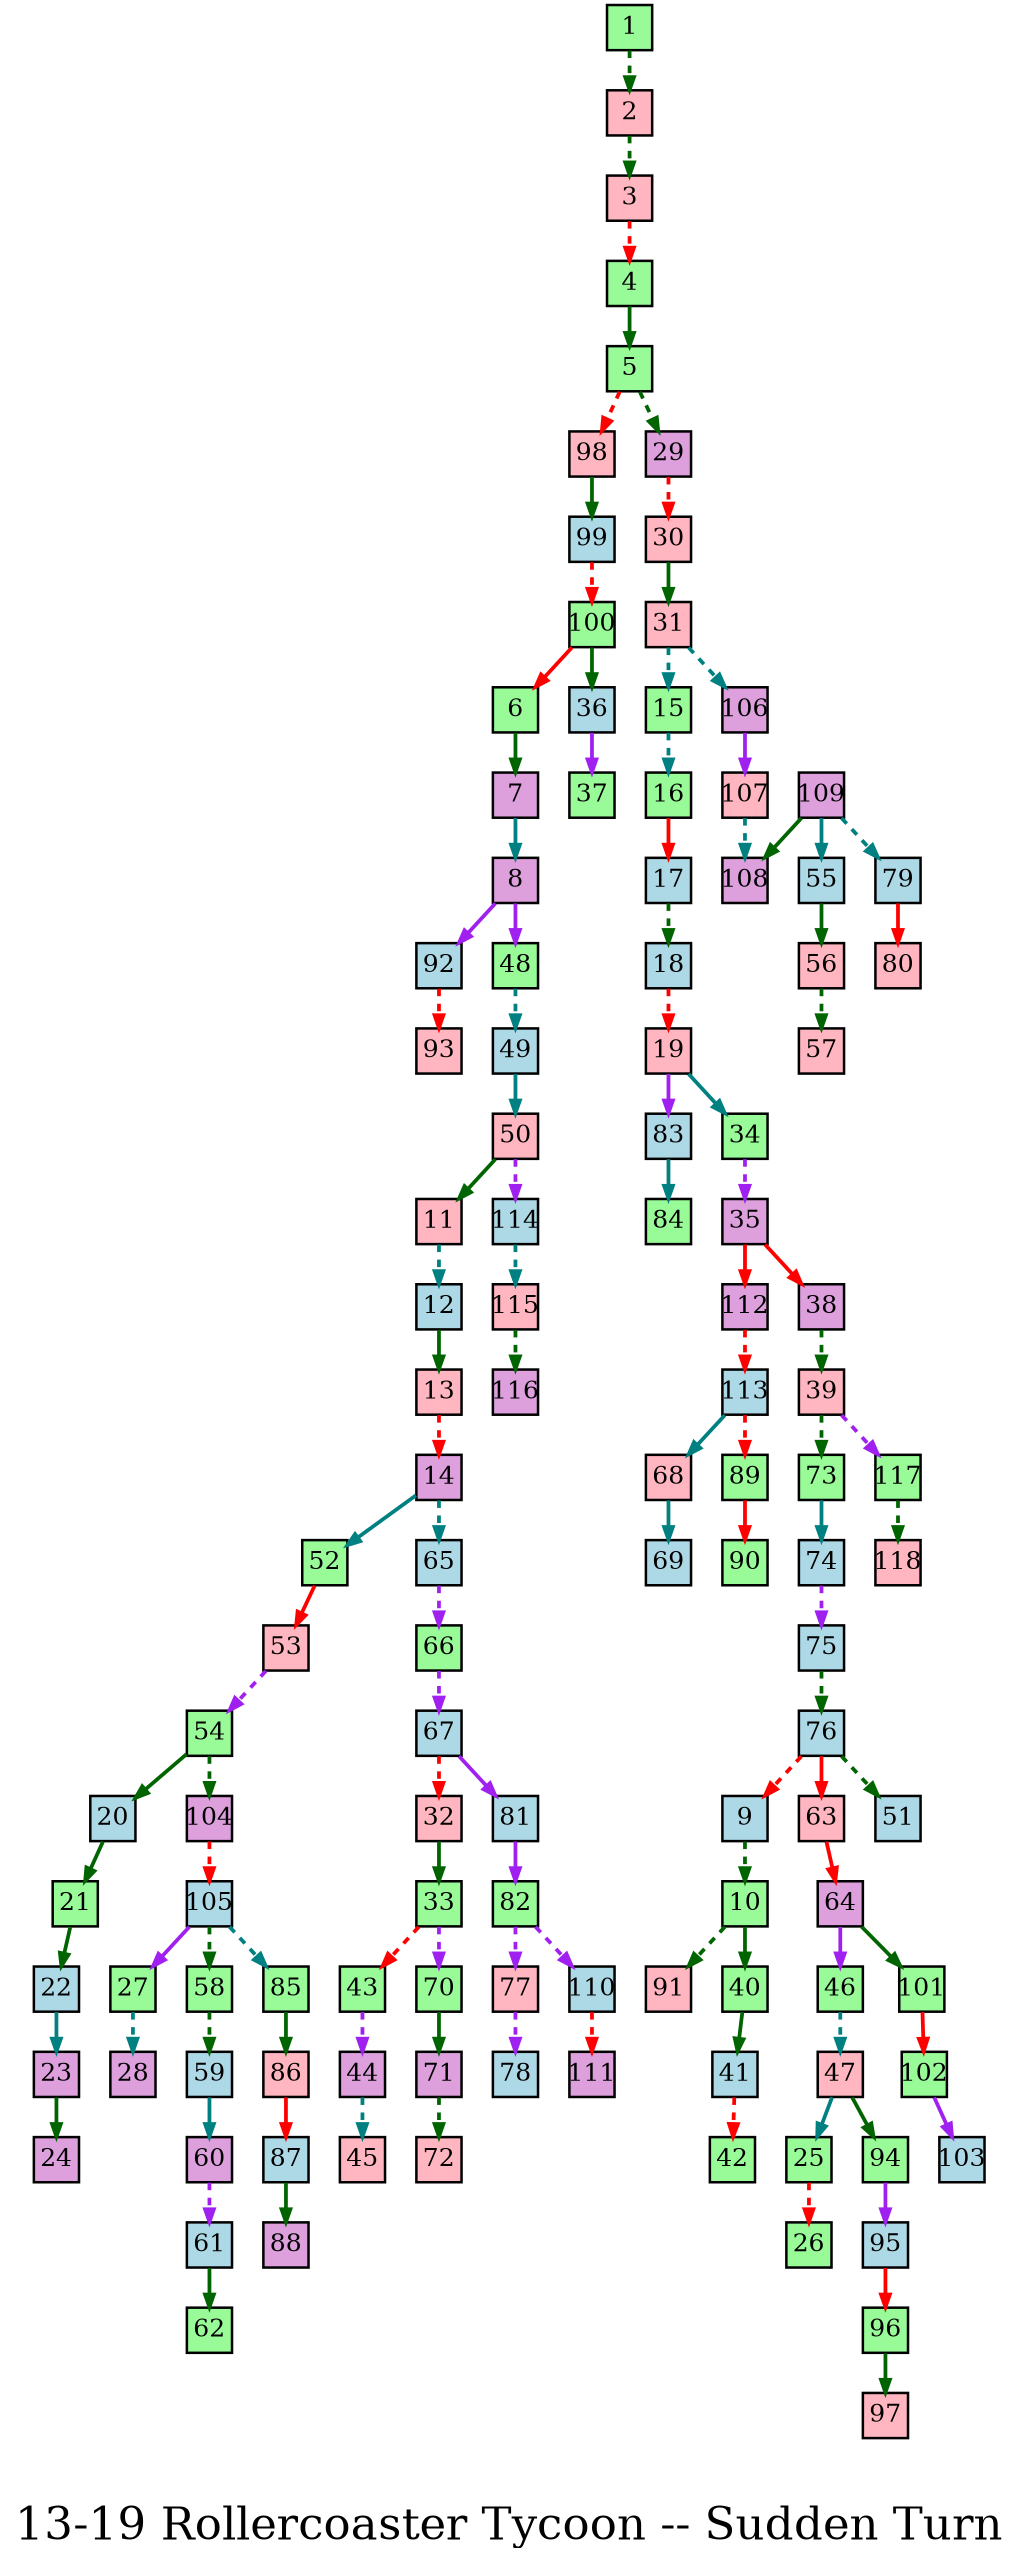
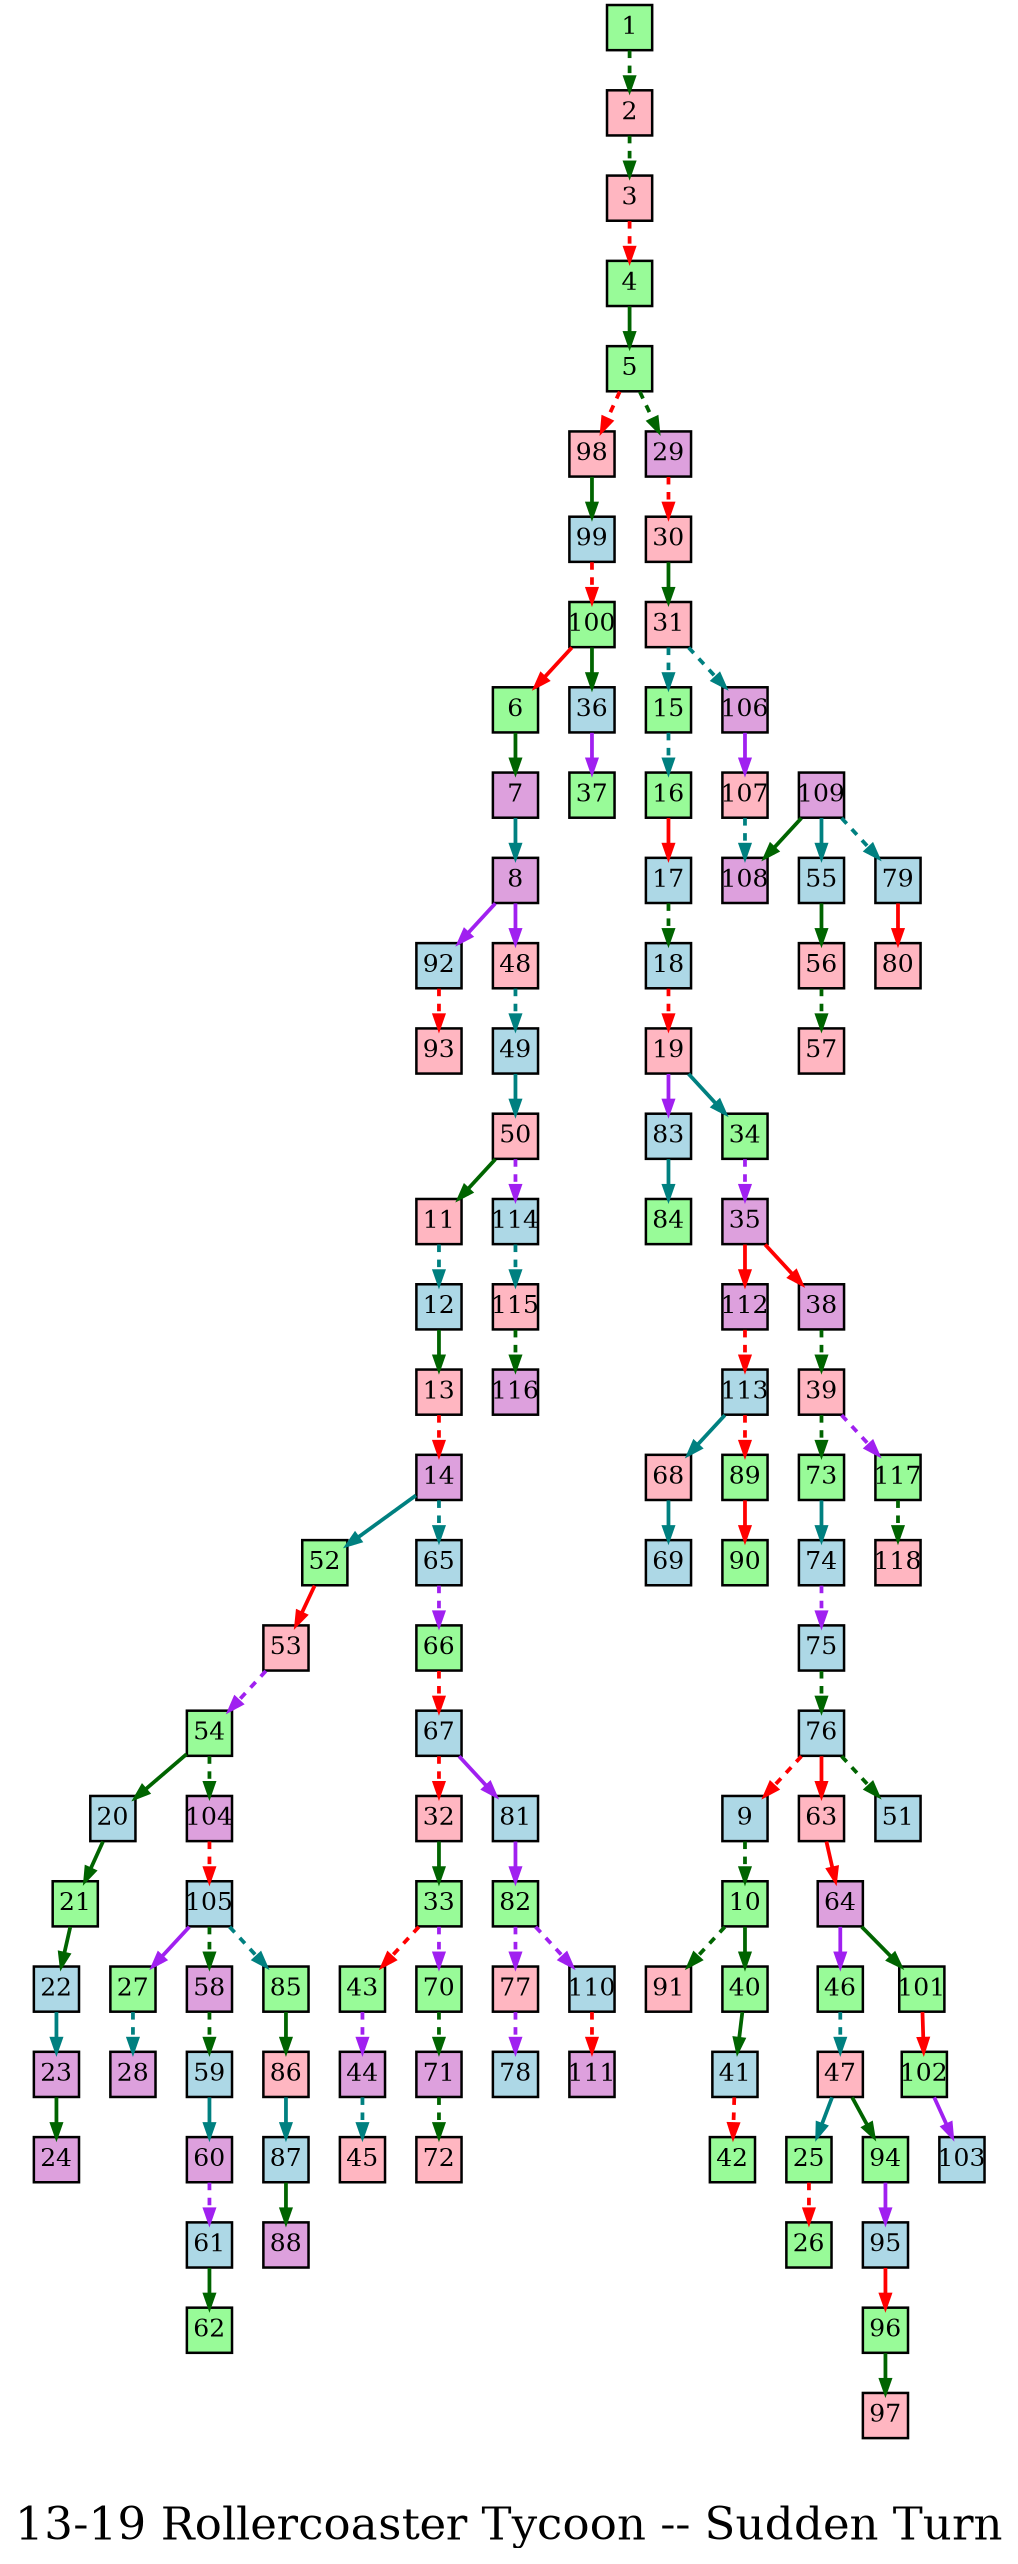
(515, 966) -> (515, 966)
(439, 1684) -> (439, 1684)
(209, 1989) -> (209, 1989)
(439, 2025) -> (439, 2025)
(286, 2111) -> (286, 2111)
